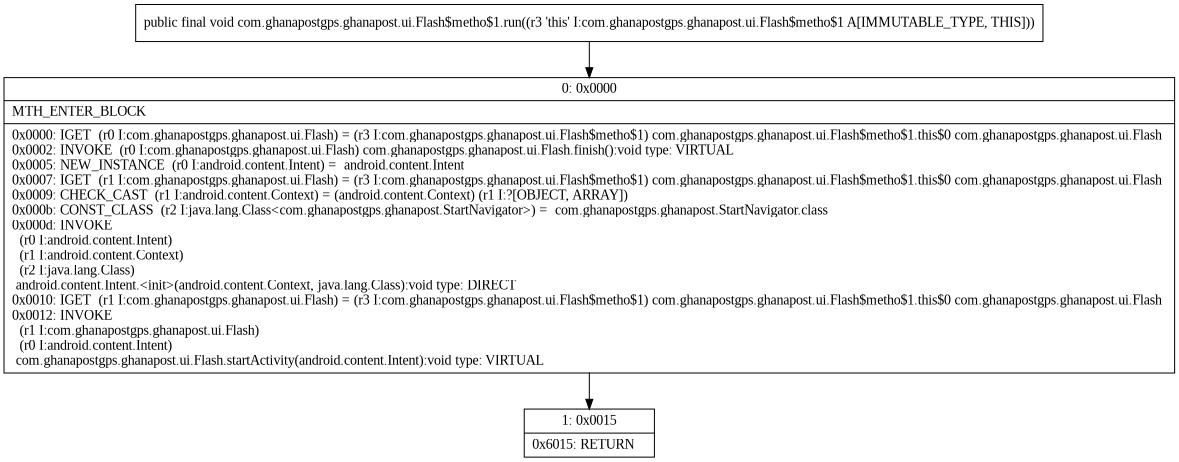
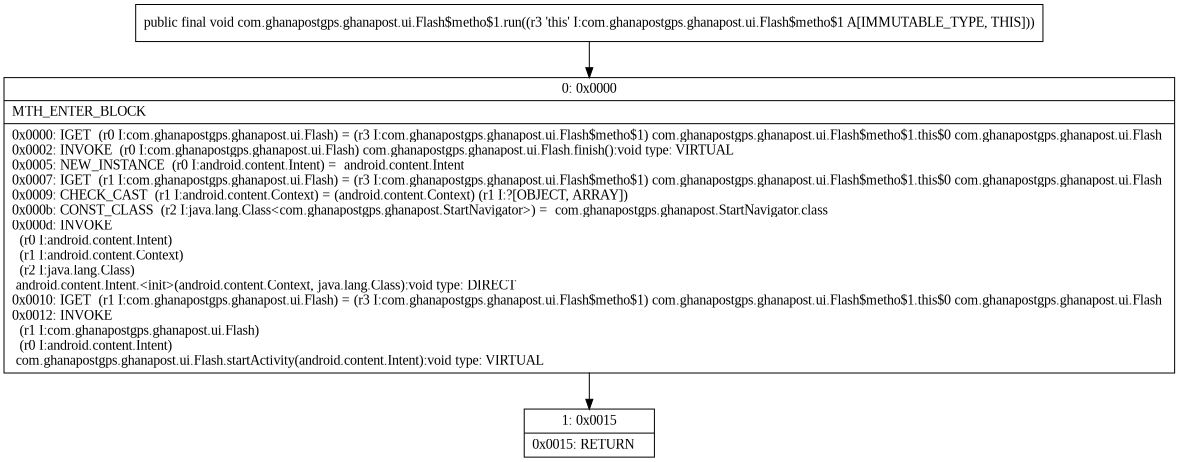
(589, 445) -> (589, 445)
